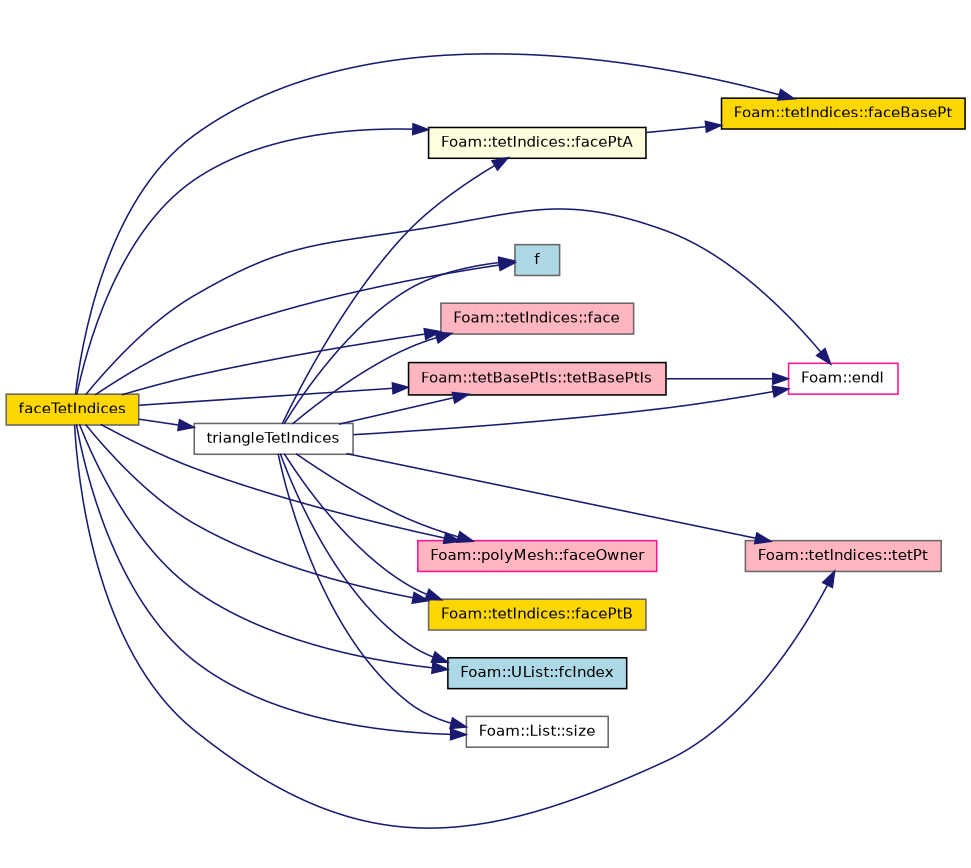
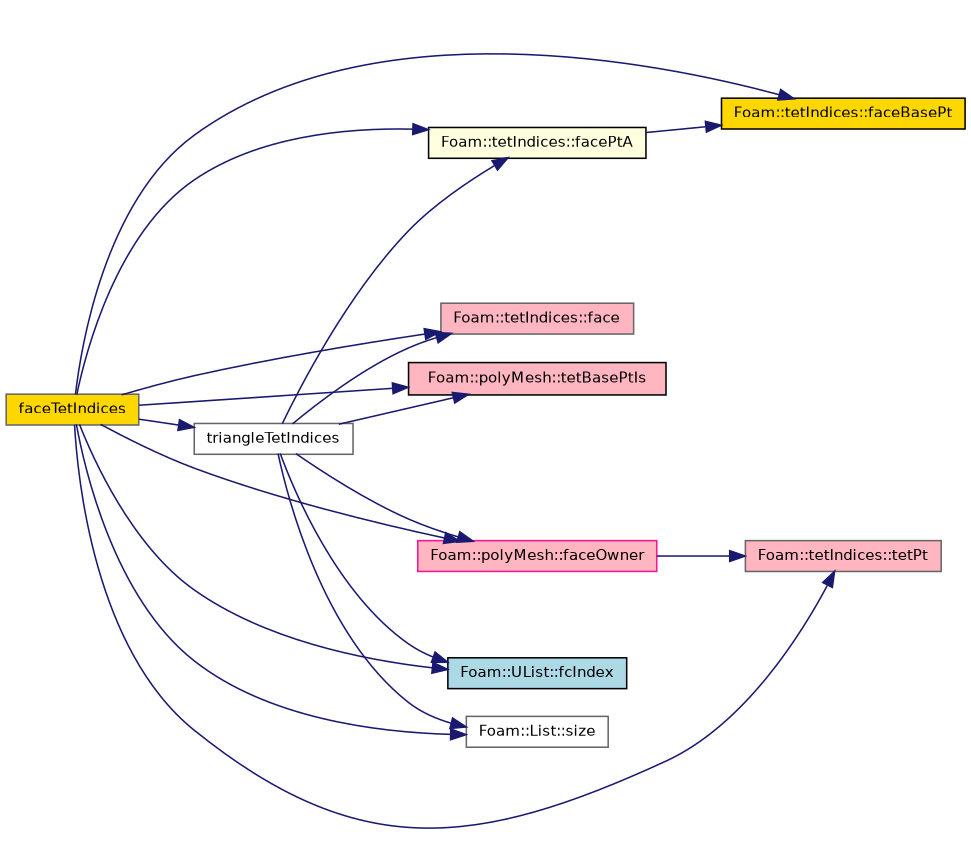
(537, 260) -> none
(537, 379) -> (537, 379)
(843, 379) -> none
(551, 496) -> (693, 556)
(537, 615) -> none
